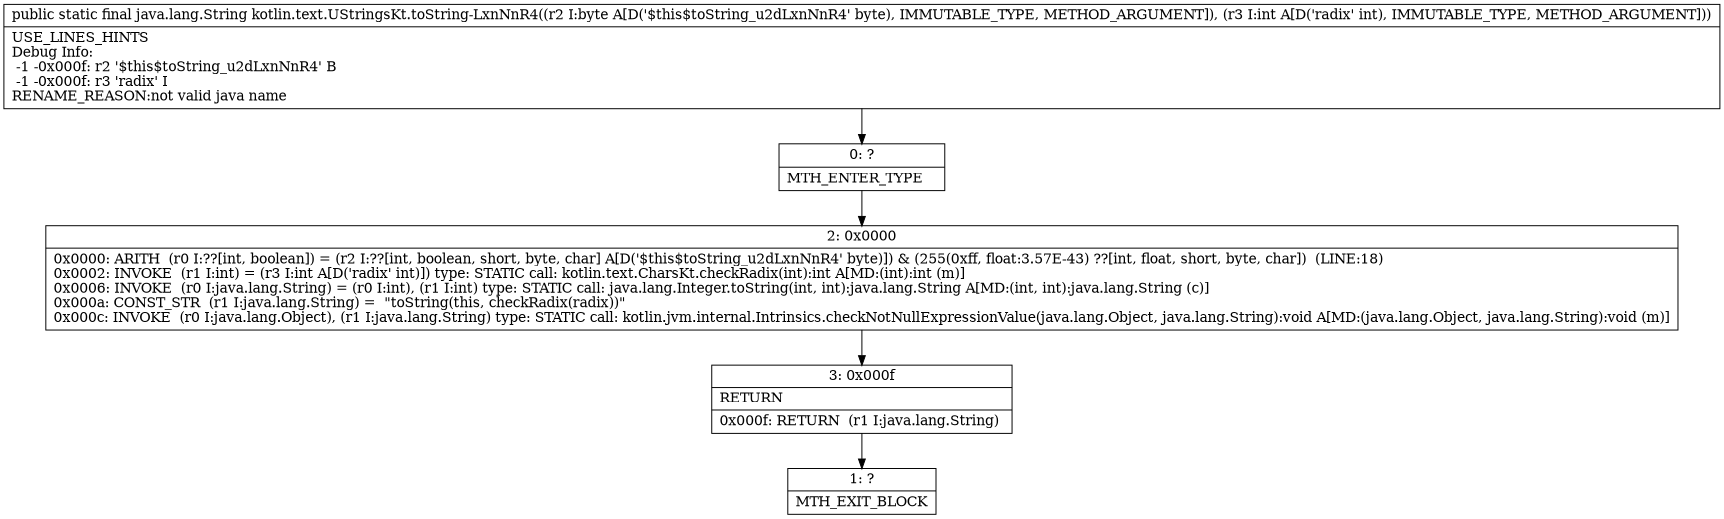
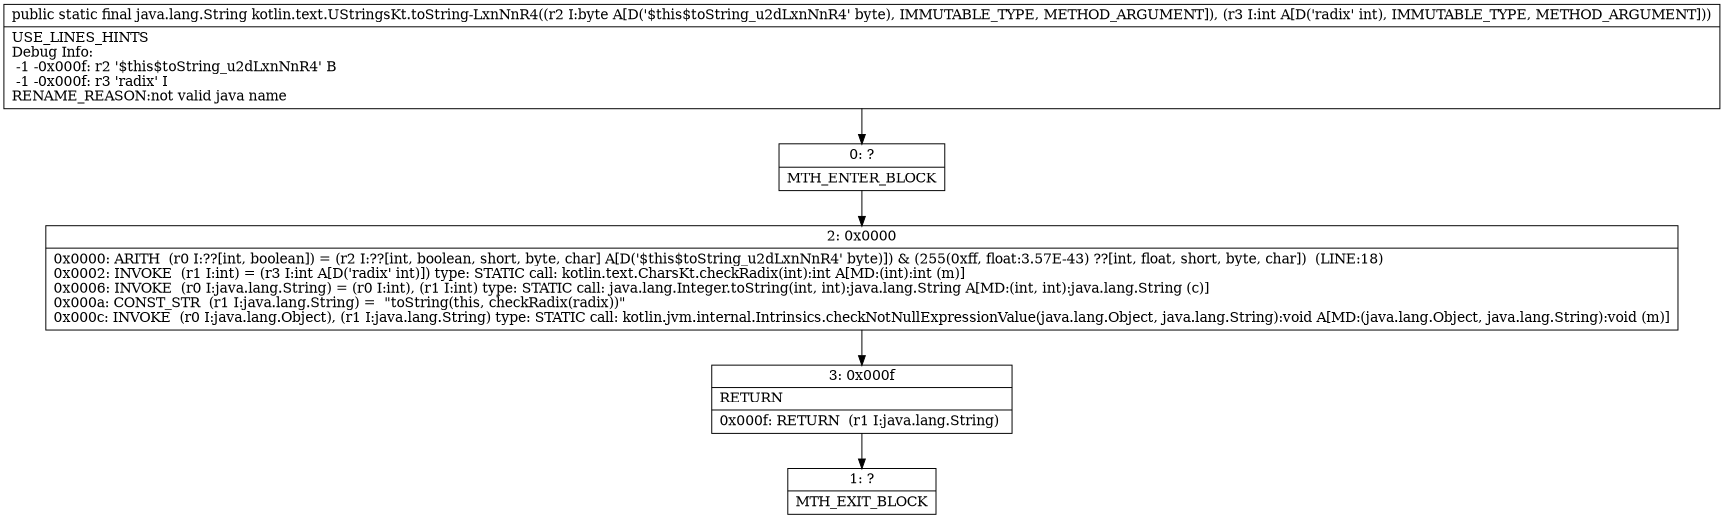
(855, 178) -> (862, 178)
